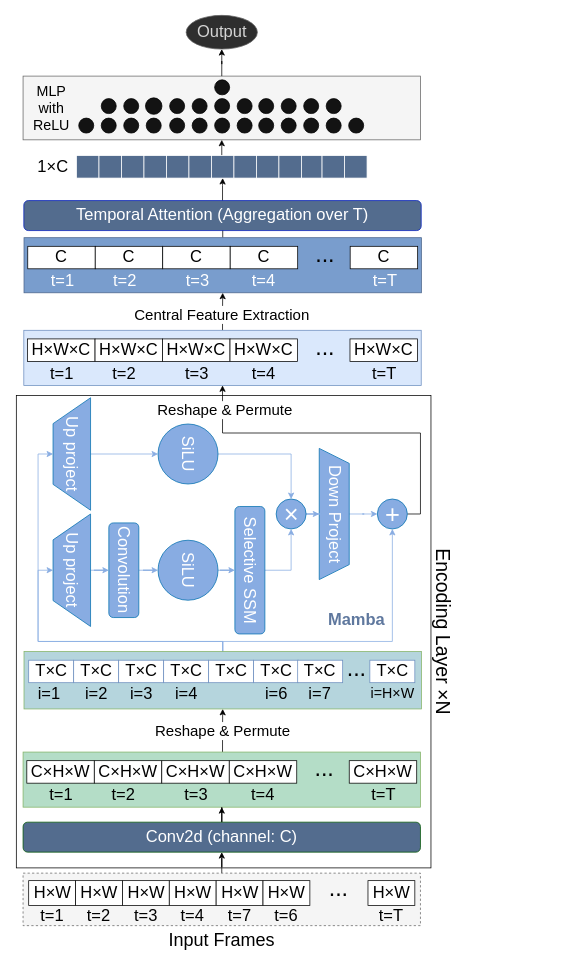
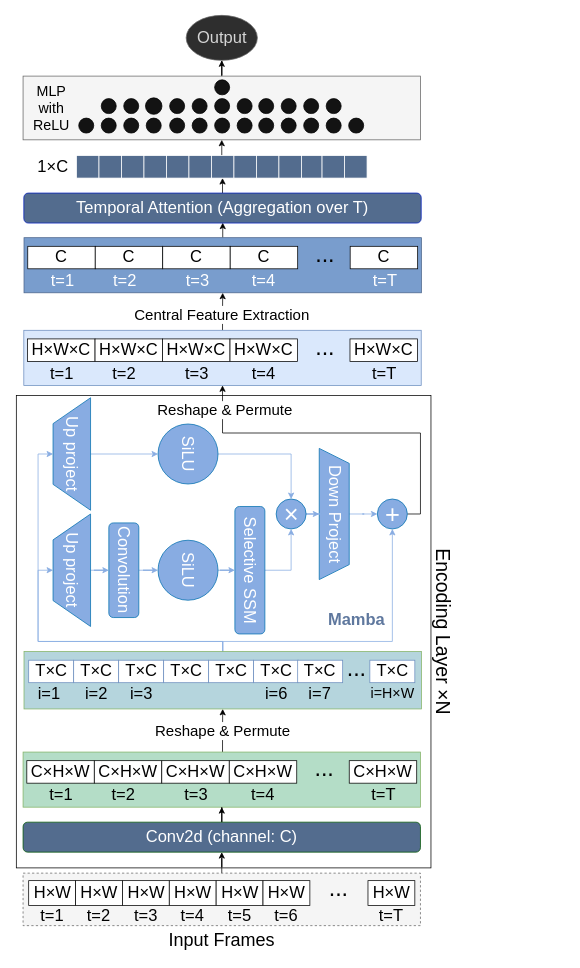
(222, 32) -> (222, 38)
(222, 216) -> (222, 208)
(186, 694) -> none
(240, 916) -> (240, 916)
